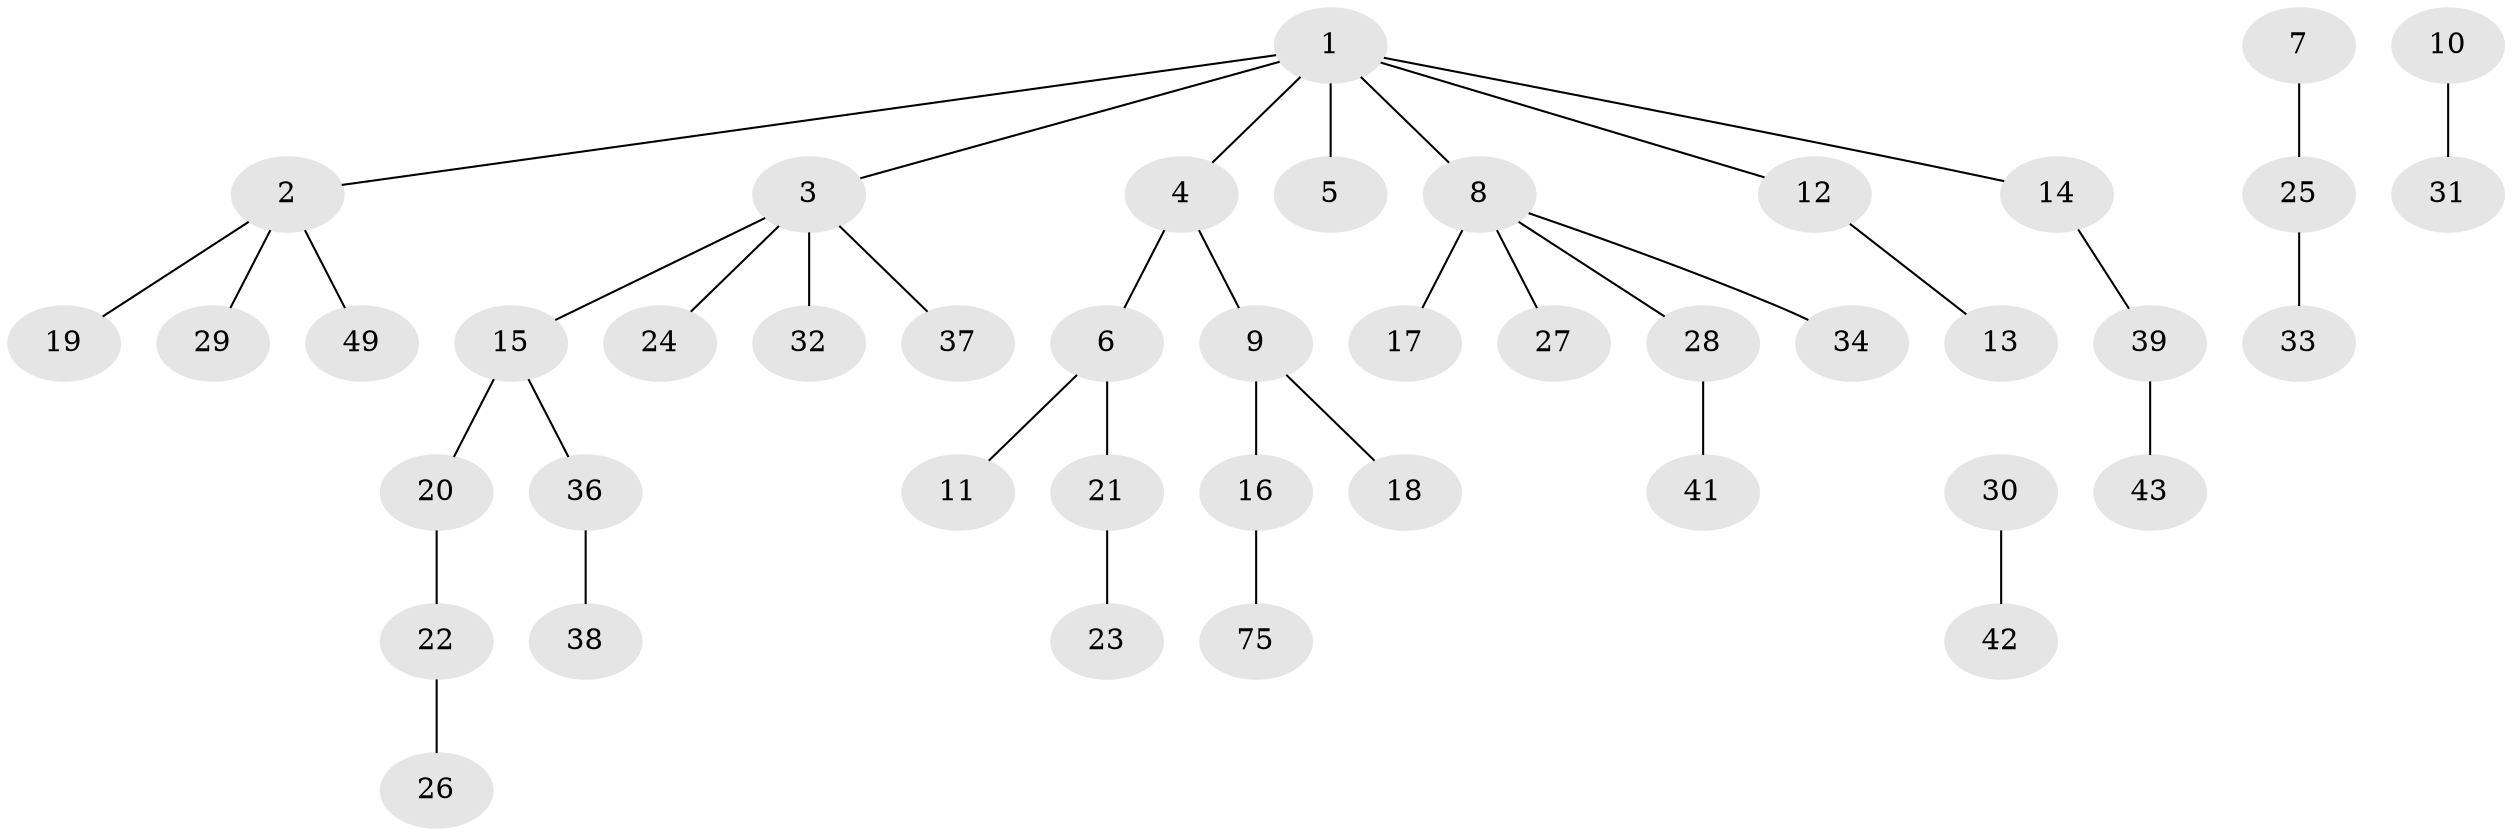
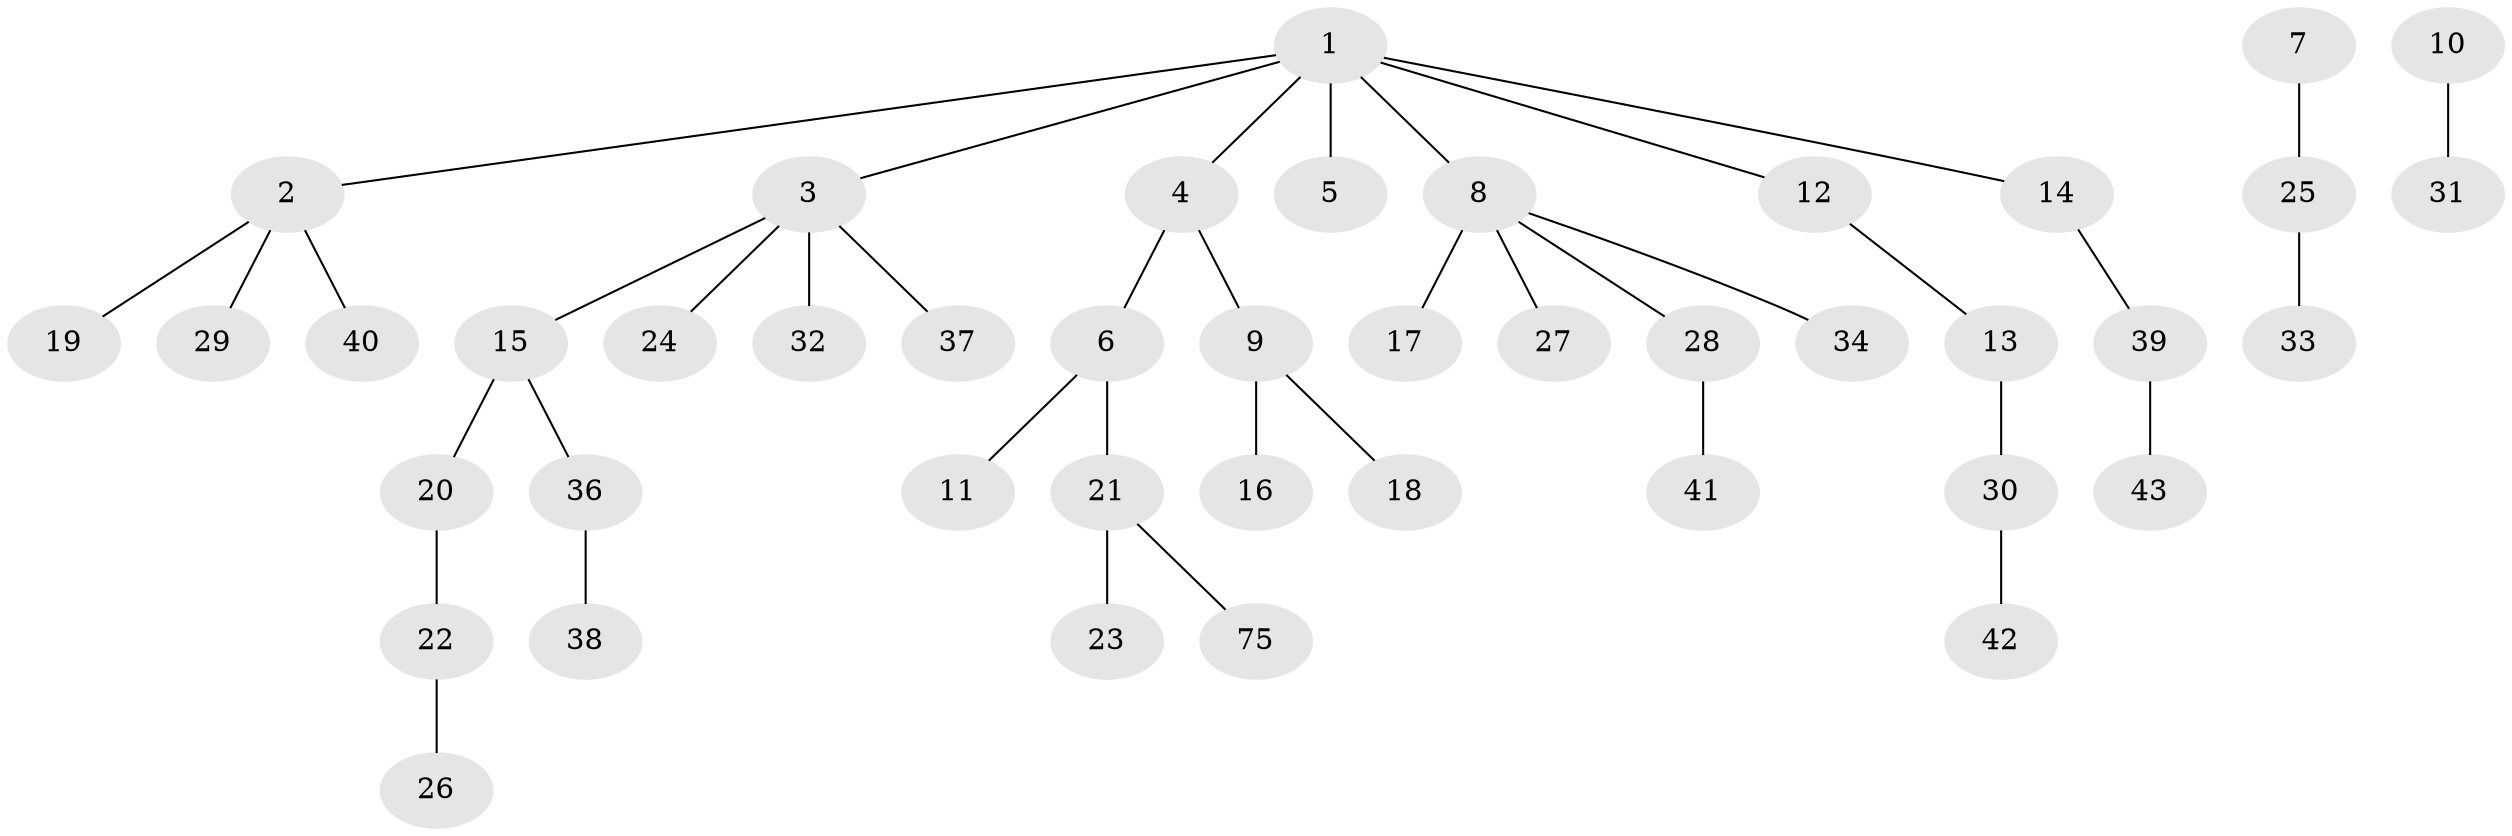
(362, 344) -> (362, 344)
none -> (2001, 418)
(1256, 567) -> (1181, 567)
